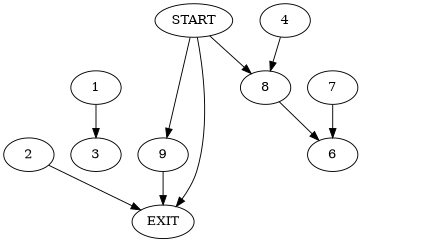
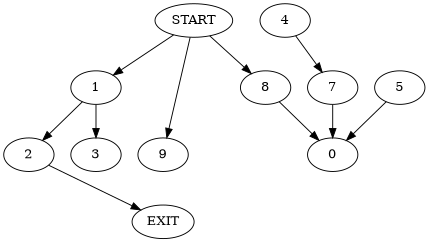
(277, 50) -> (306, 50)
none -> (400, 88)
none -> (66, 118)
(204, 120) -> (147, 52)
(333, 155) -> (333, 155)
(163, 184) -> none
